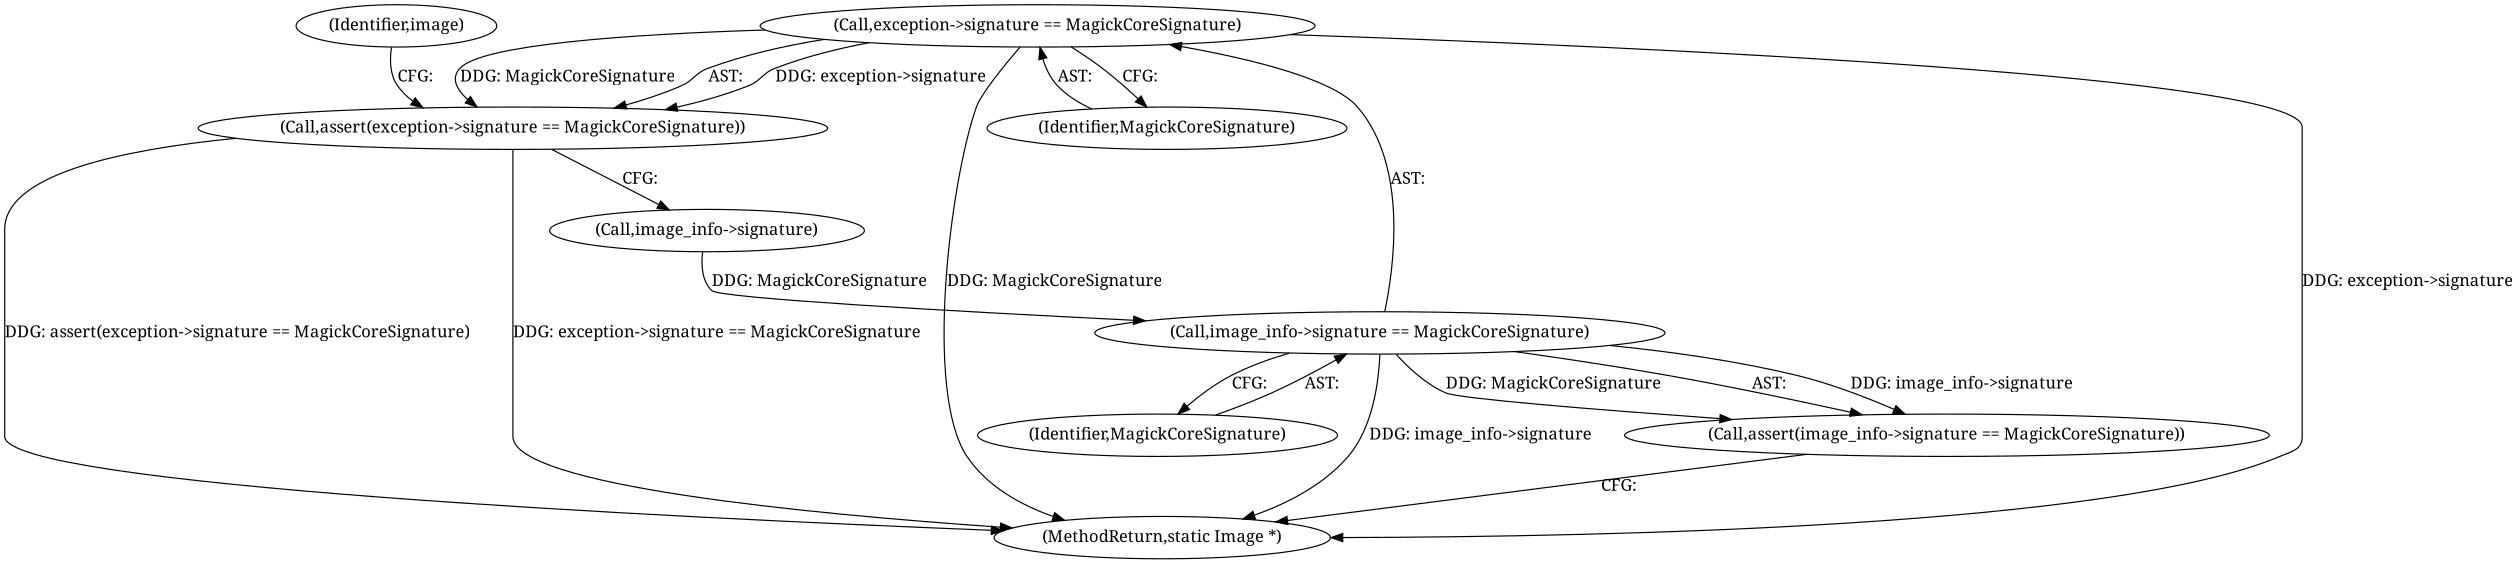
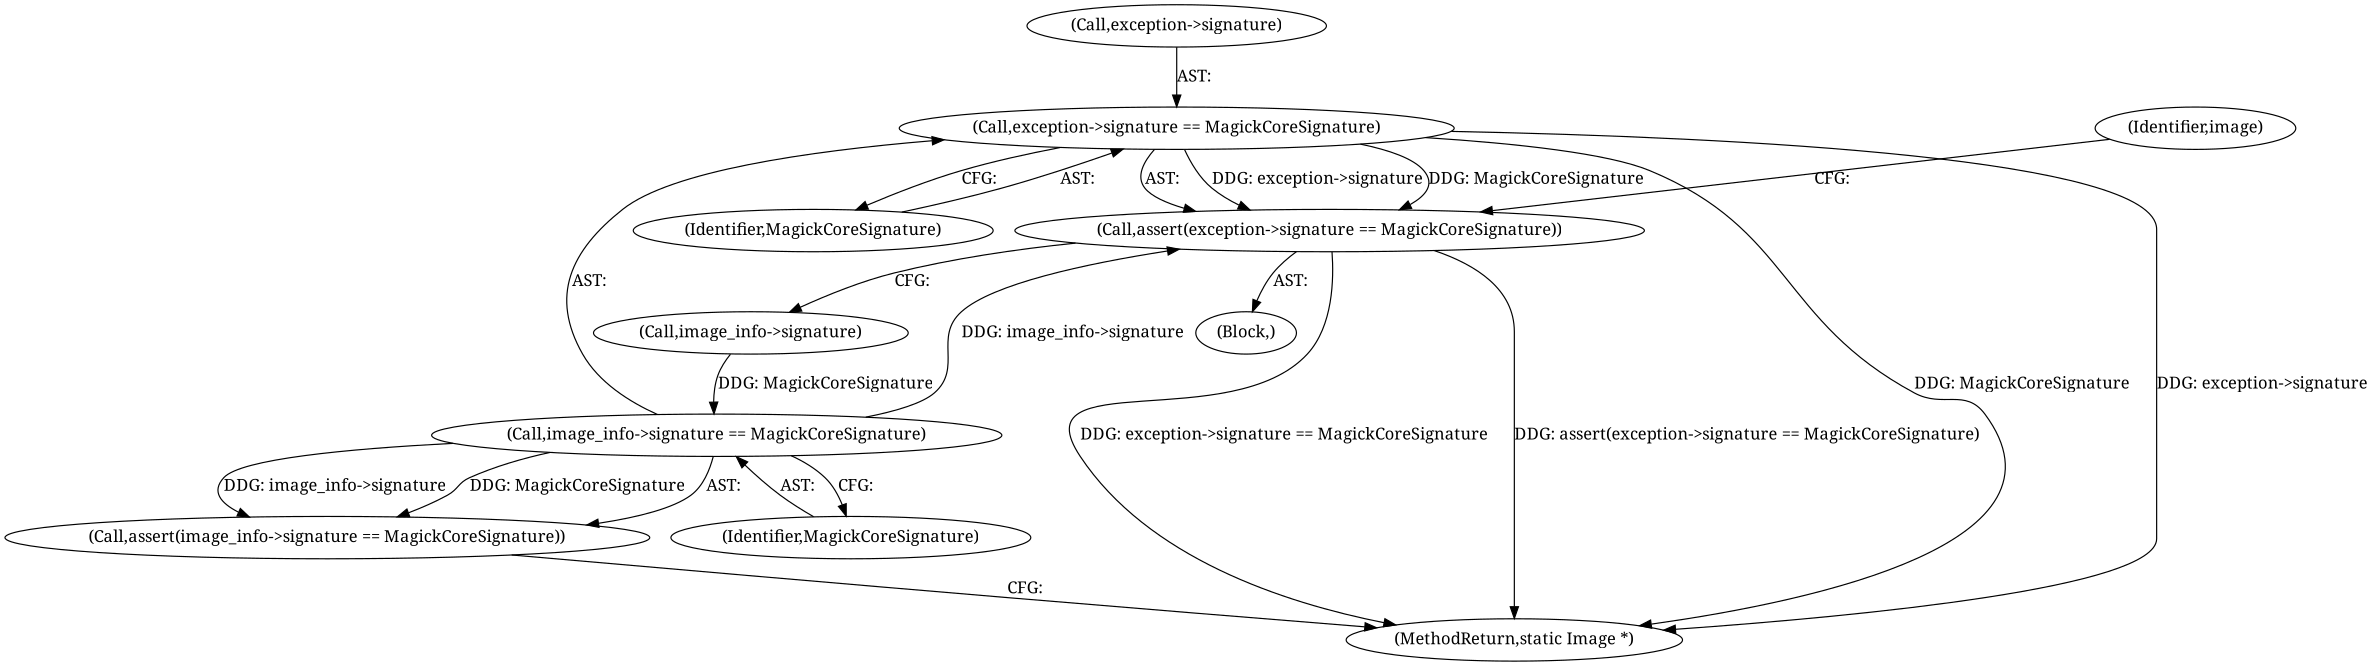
none -> (1177, 26)
none -> (1246, 333)
(1347, 458) -> (984, 297)
